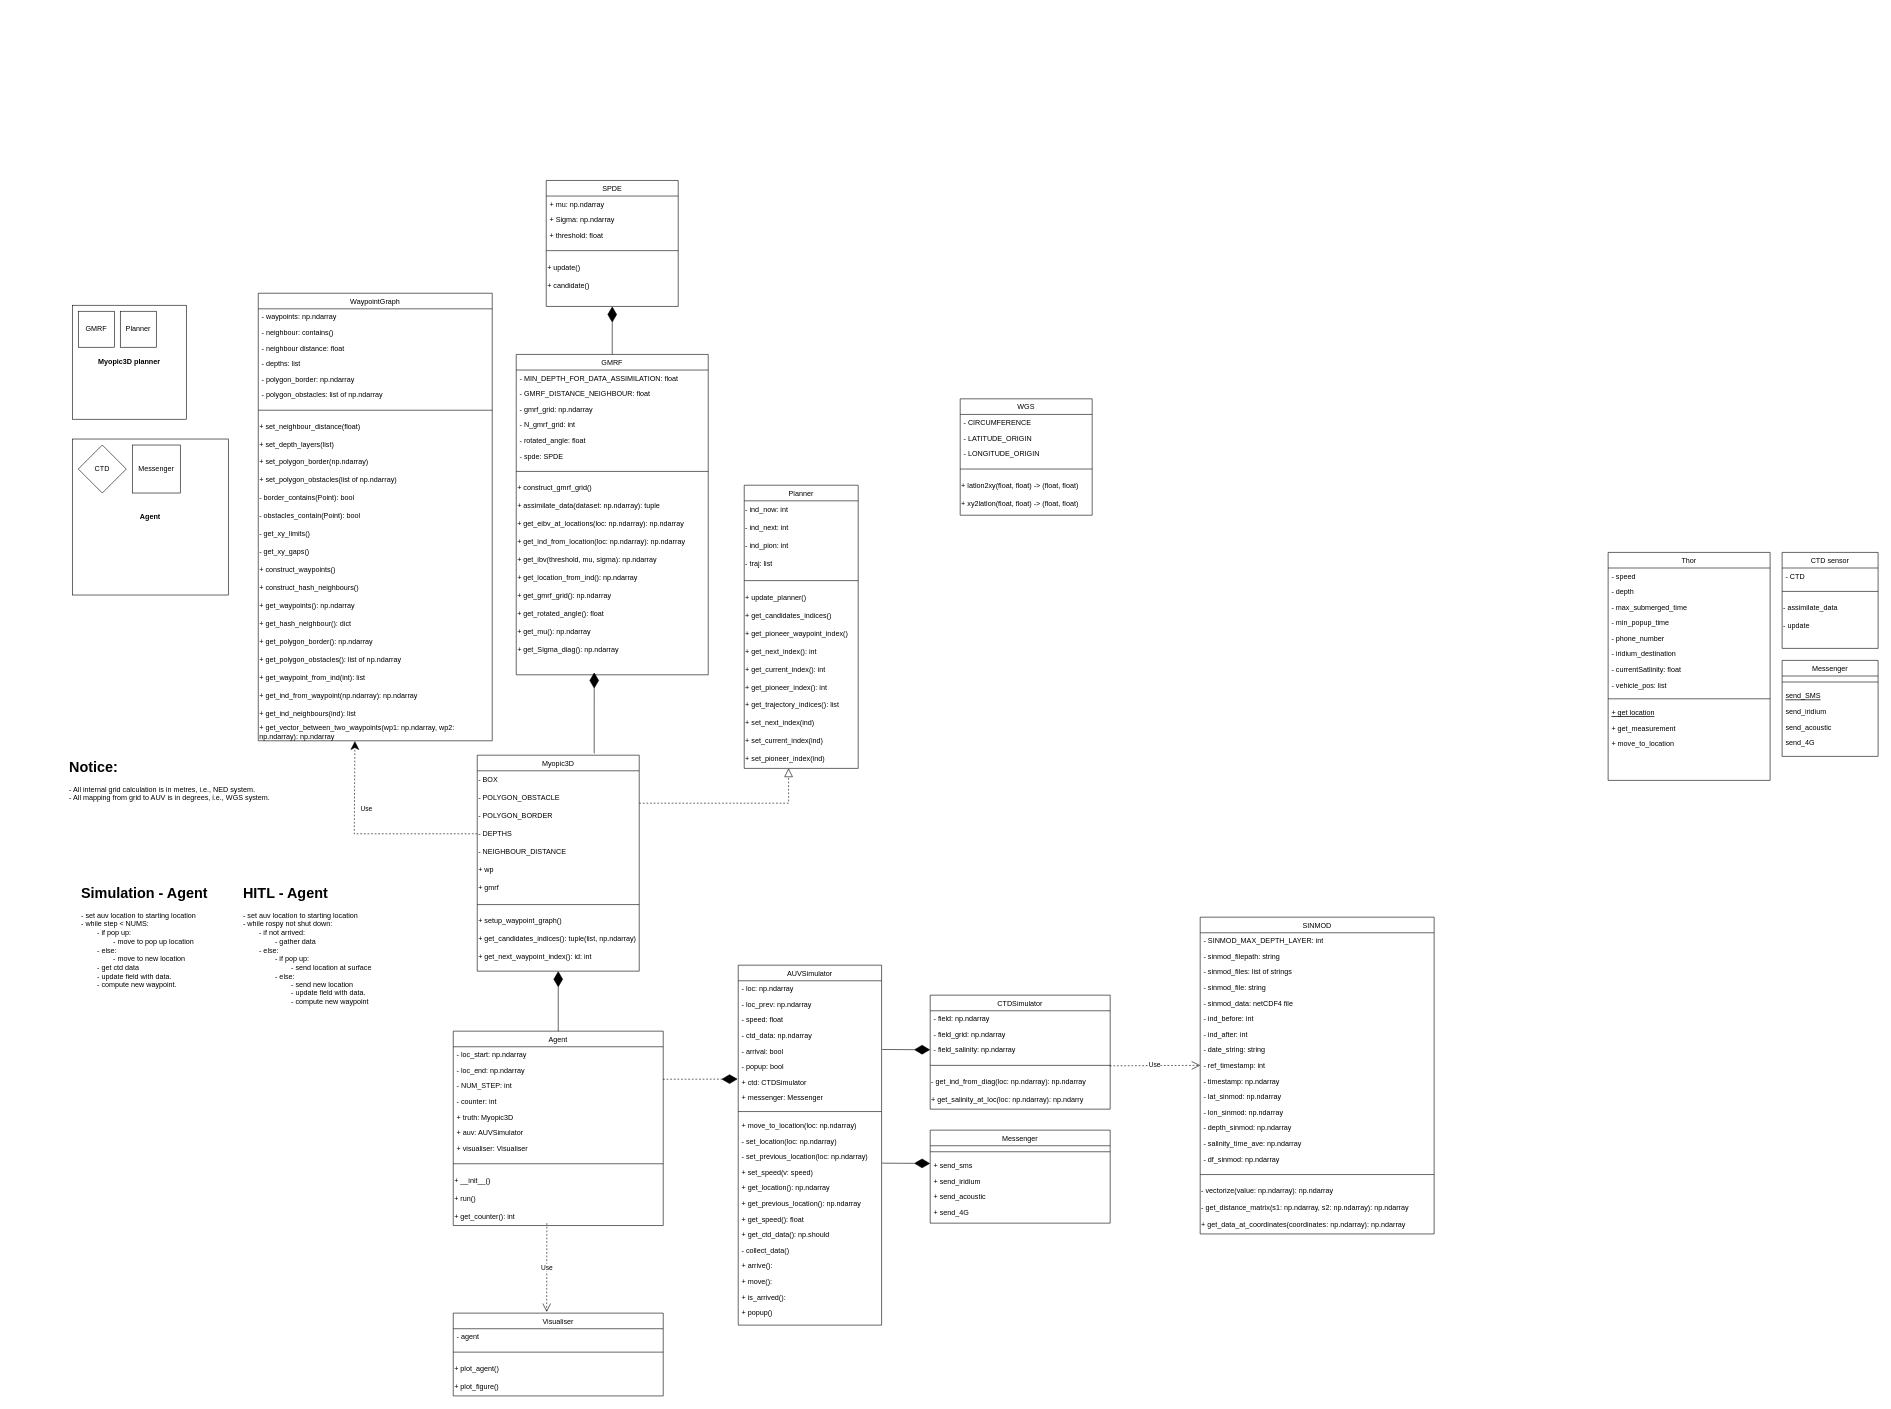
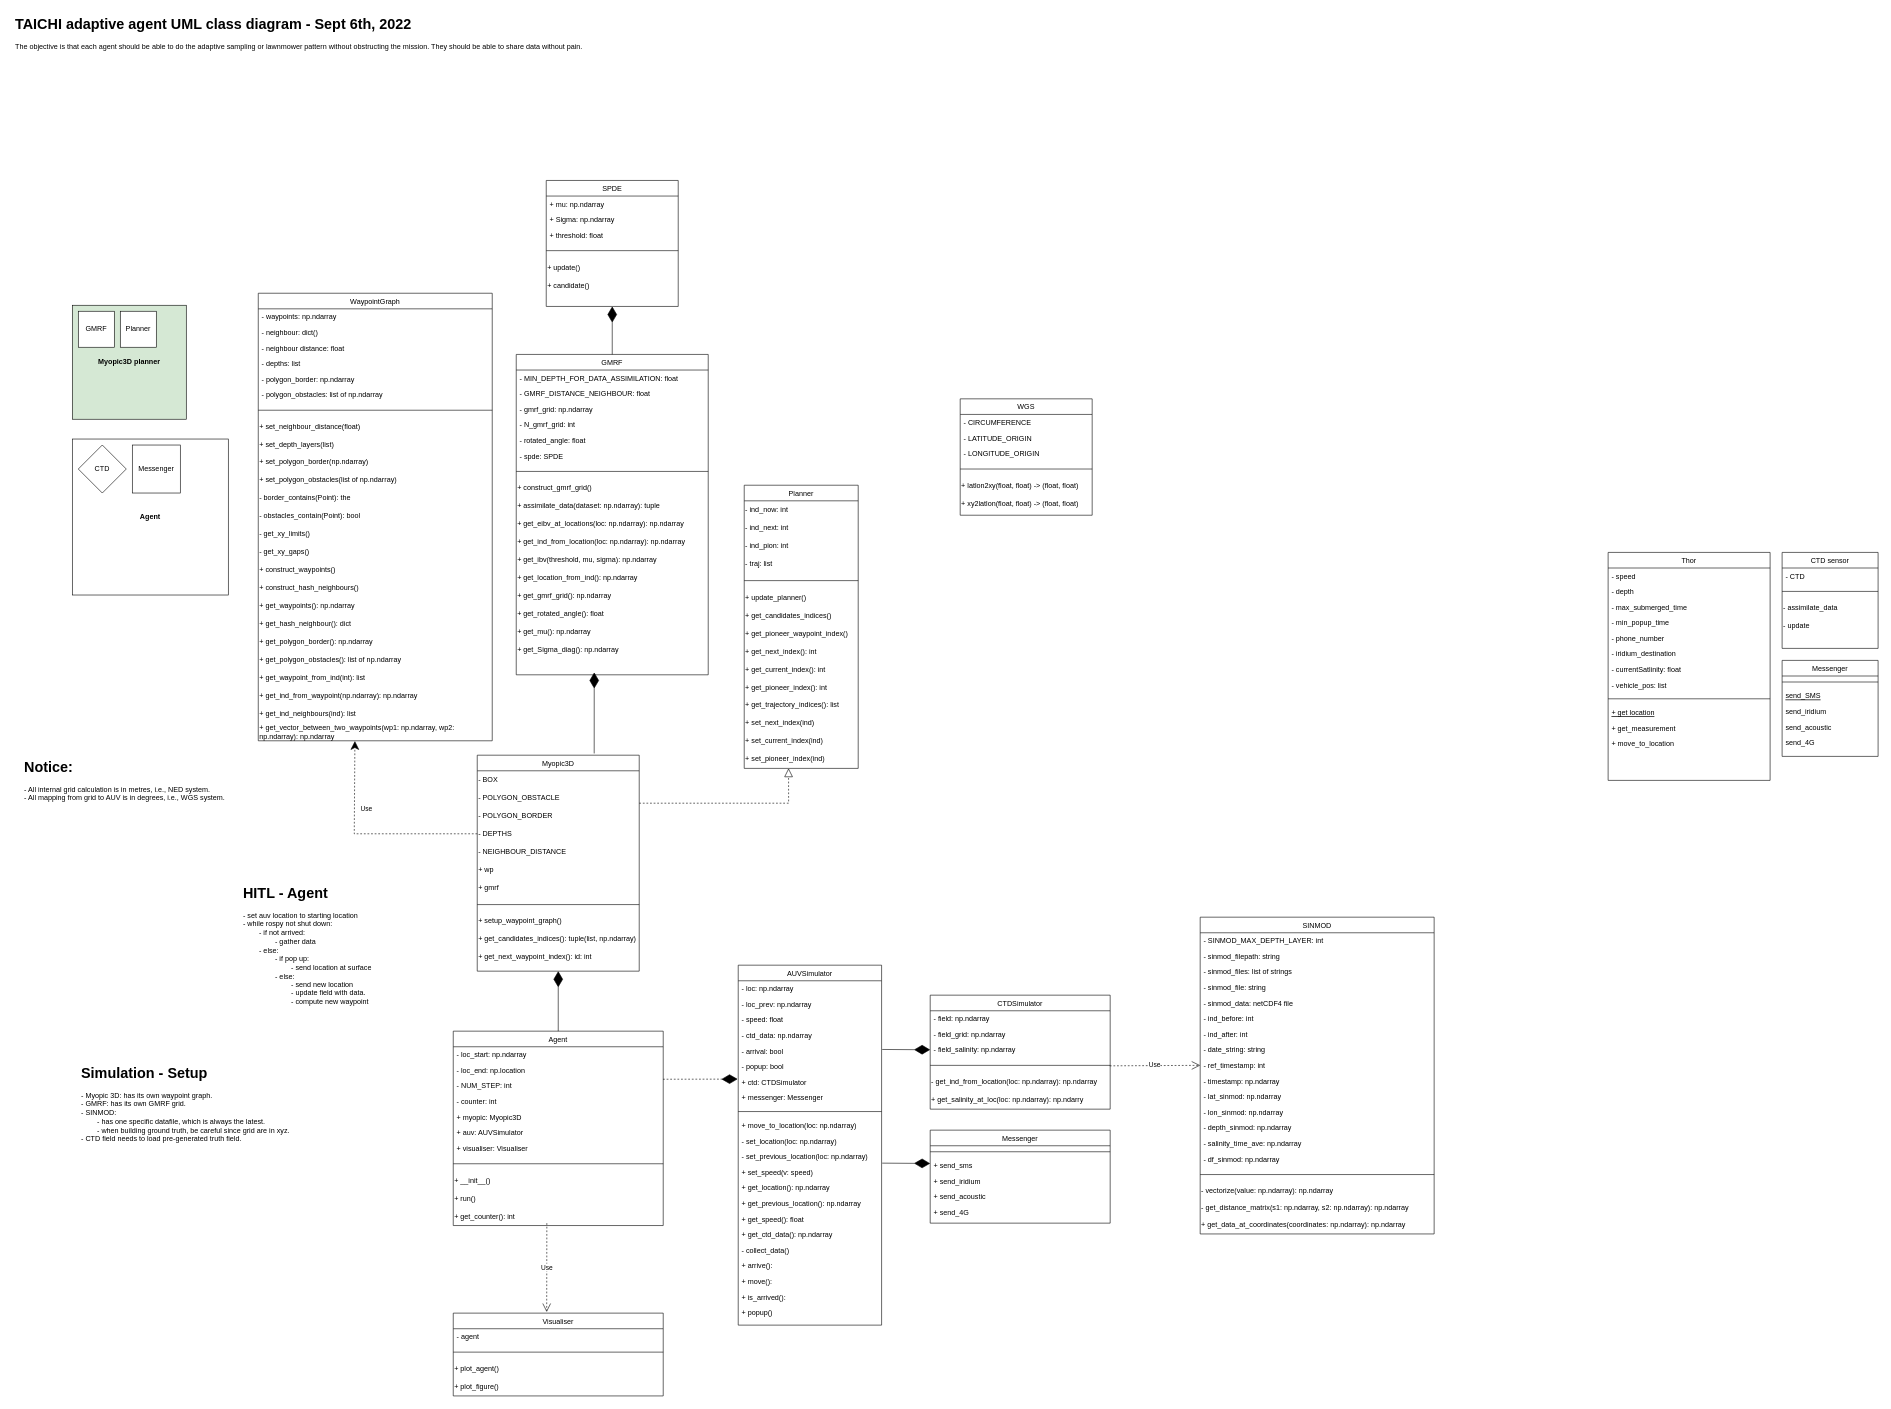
none -> (420, 48)
(303, 332) -> (295, 332)
(129, 362) -> (129, 362)
(314, 498) -> (313, 498)
(183, 782) -> (138, 782)
(150, 938) -> none
(494, 1070) -> (494, 1070)
(1019, 1082) -> (1021, 1082)
(487, 1117) -> (488, 1117)
none -> (195, 1118)
(791, 1235) -> (794, 1235)
